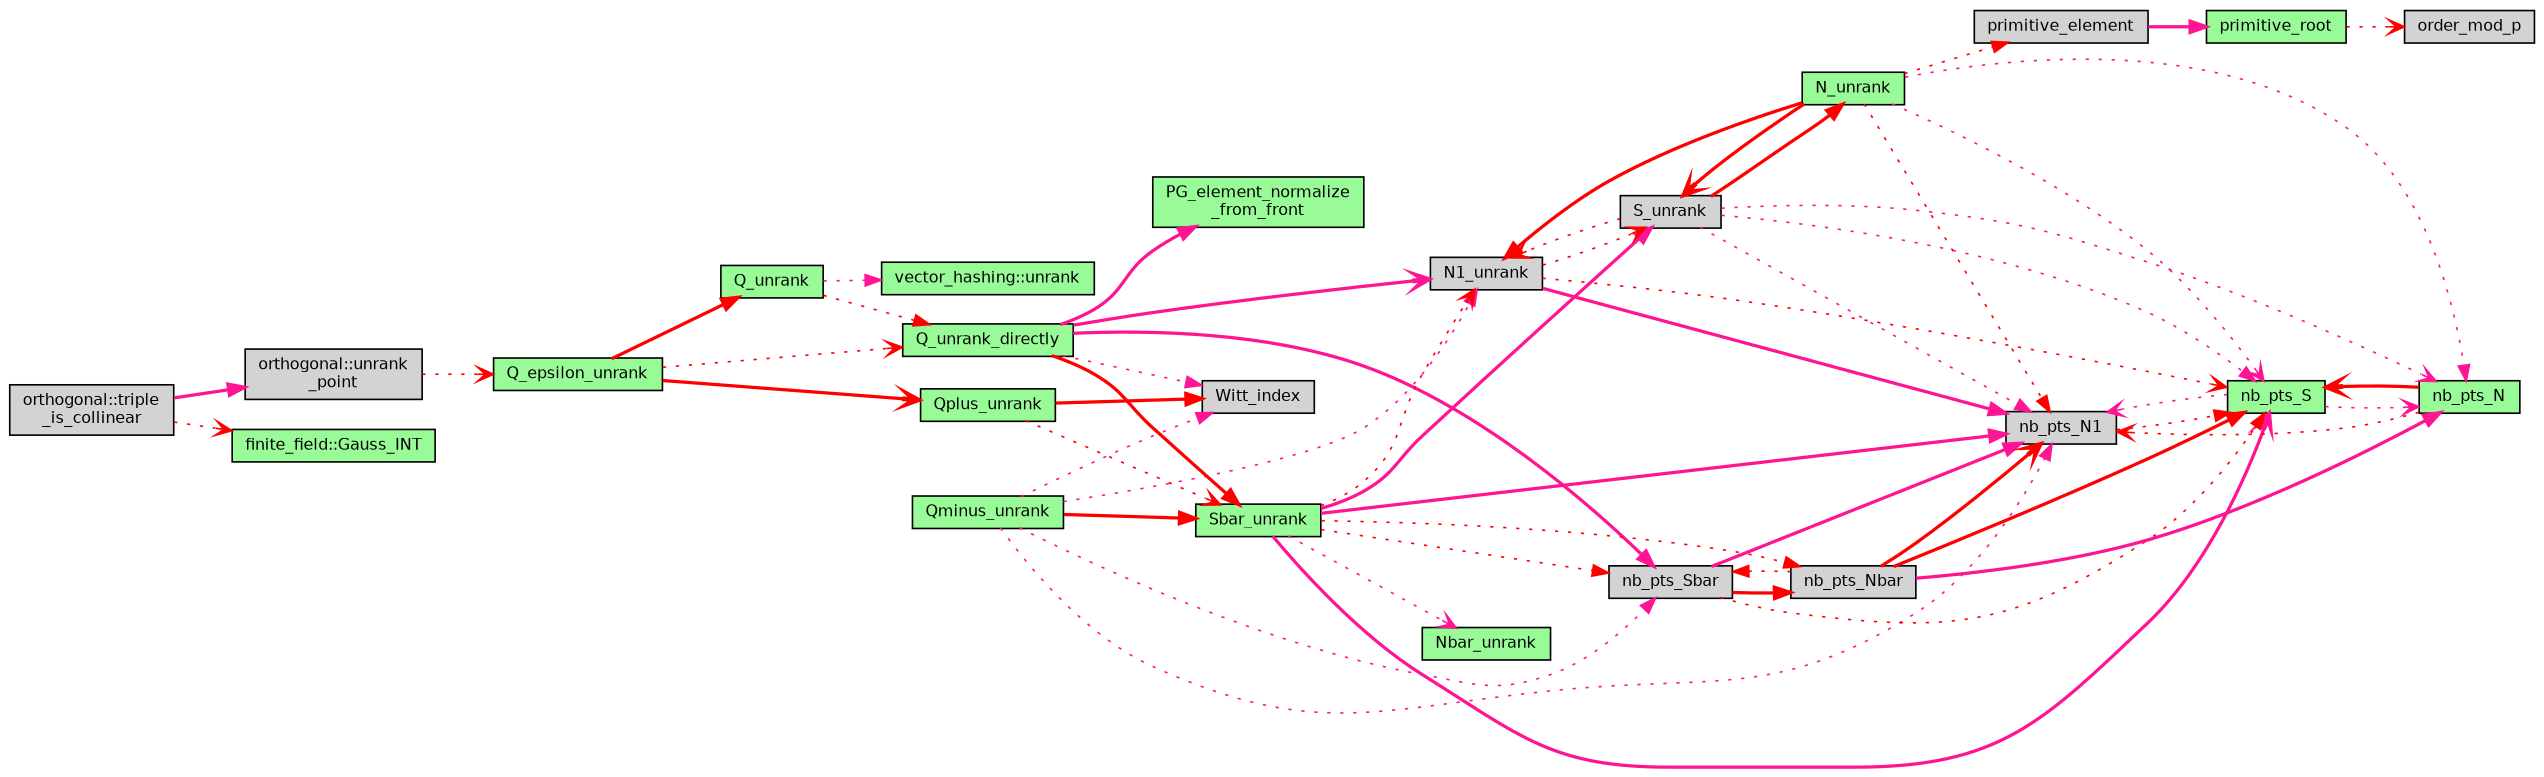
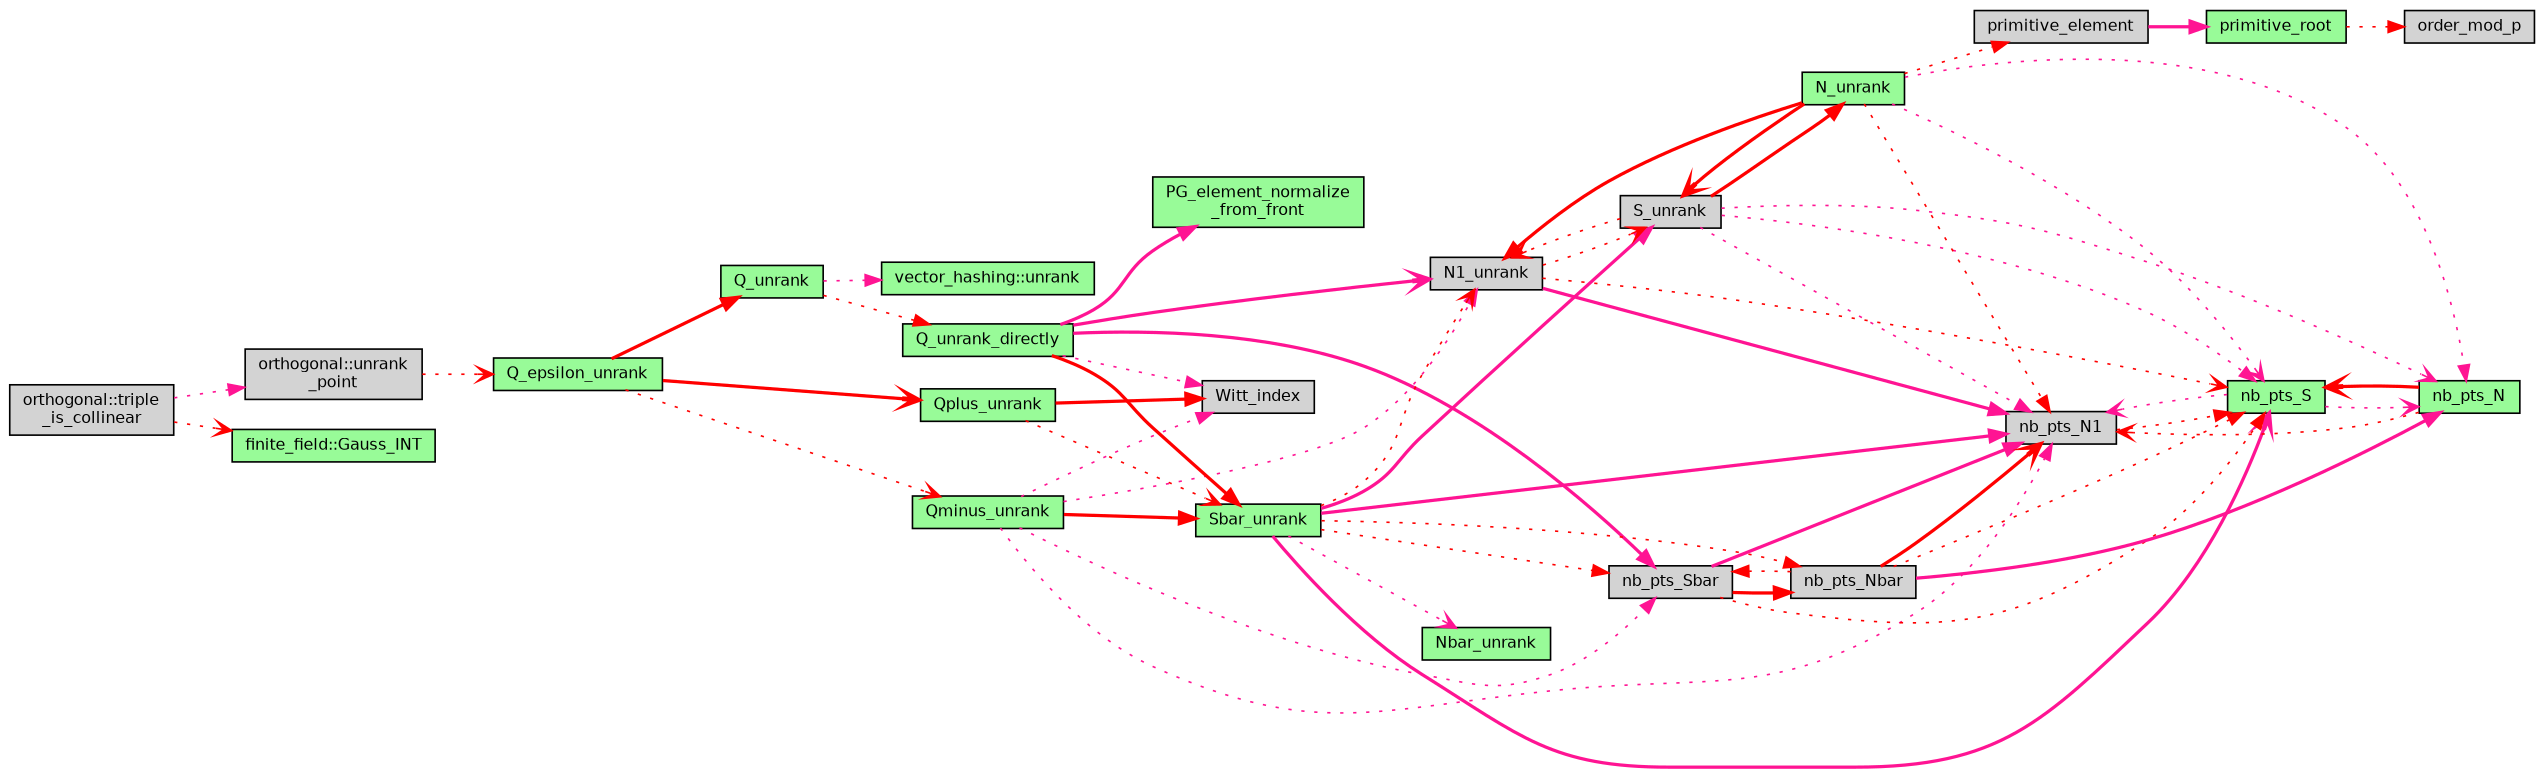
(2367, 27) -> (2367, 27)
(774, 358) -> (775, 441)
(201, 394) -> (201, 394)
(2063, 496) -> (2063, 496)
